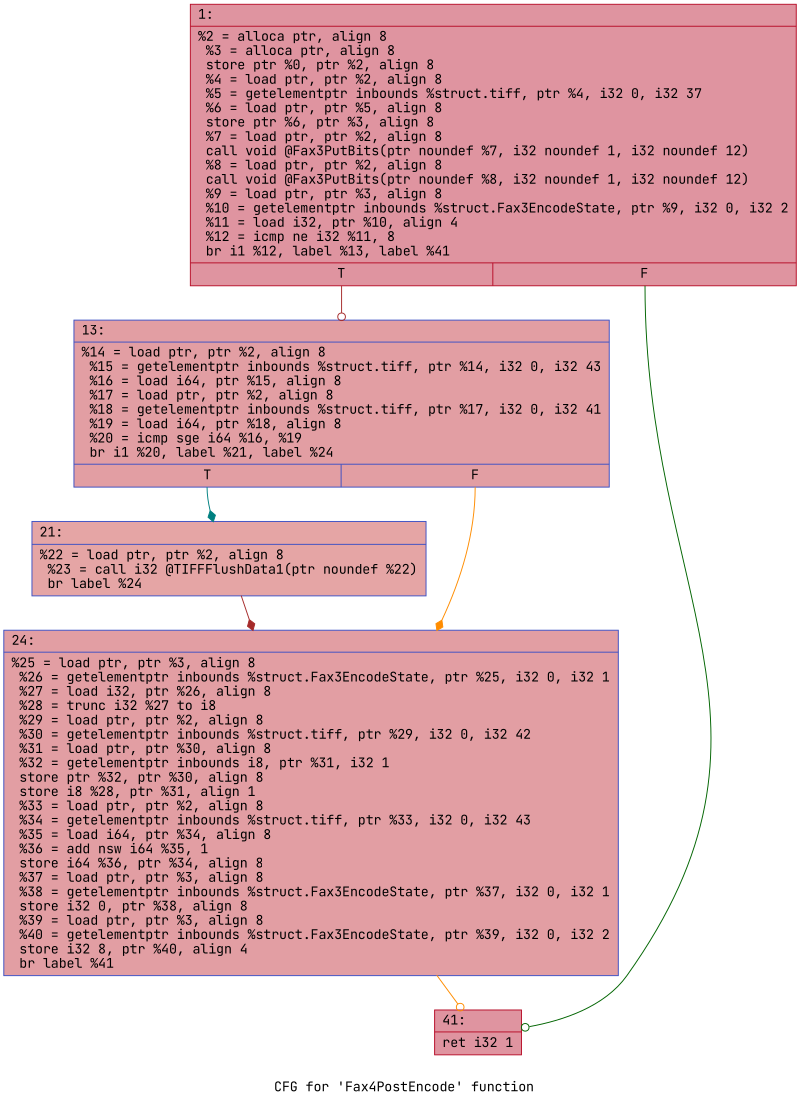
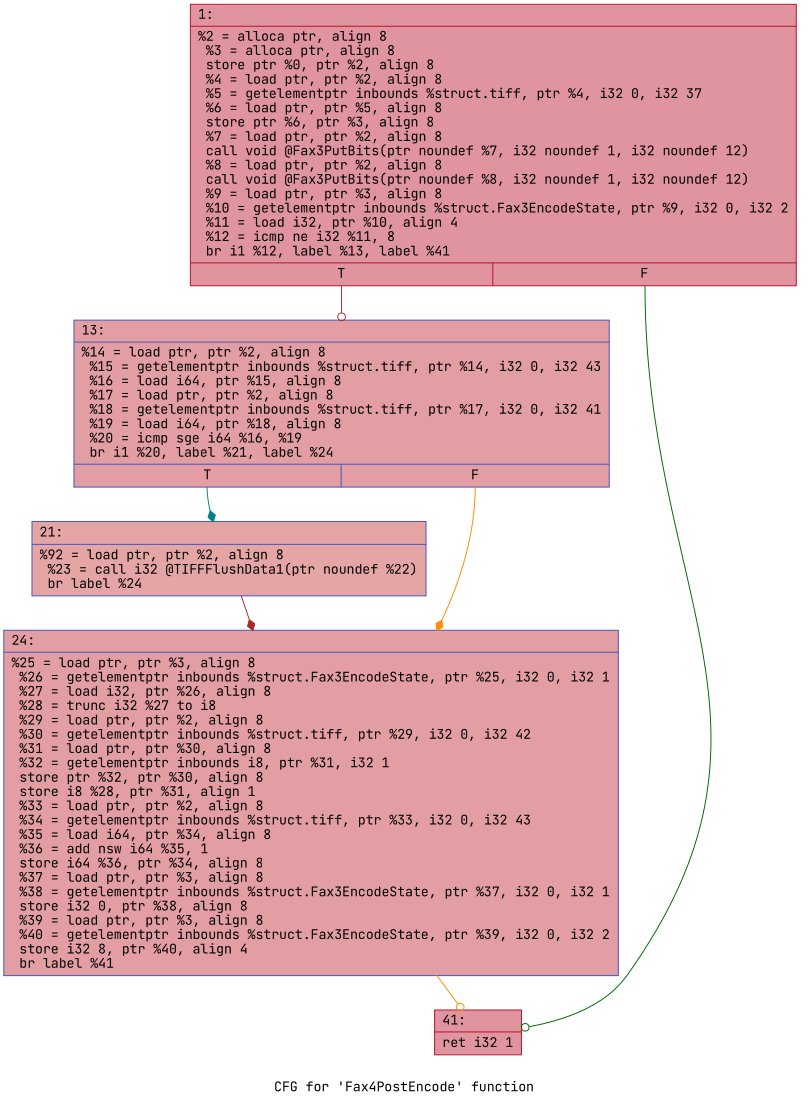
(162, 555) -> (162, 555)
